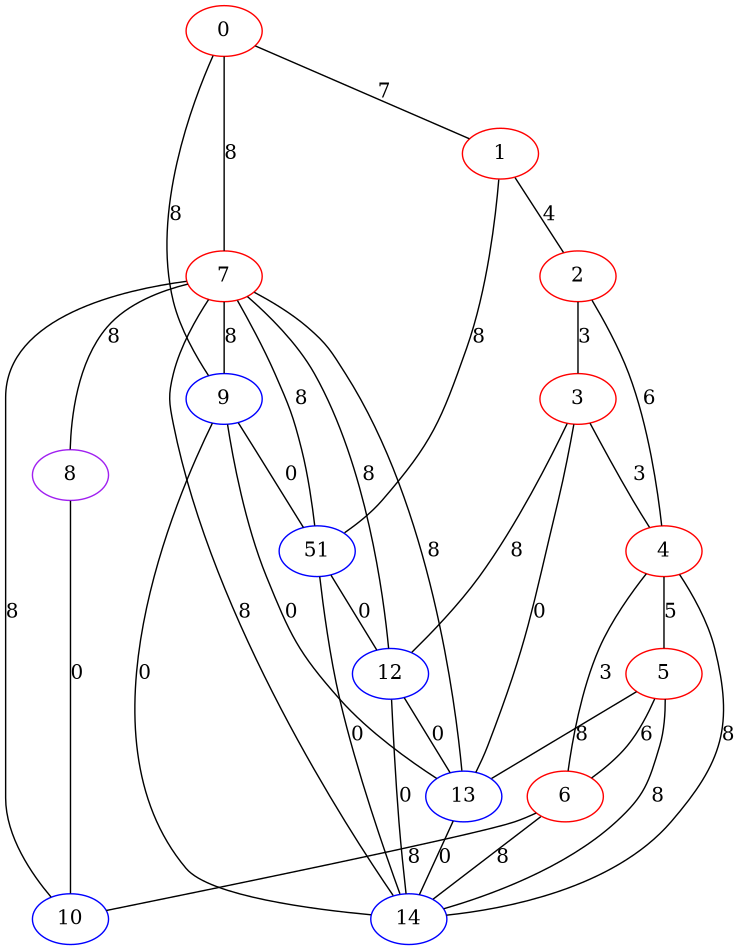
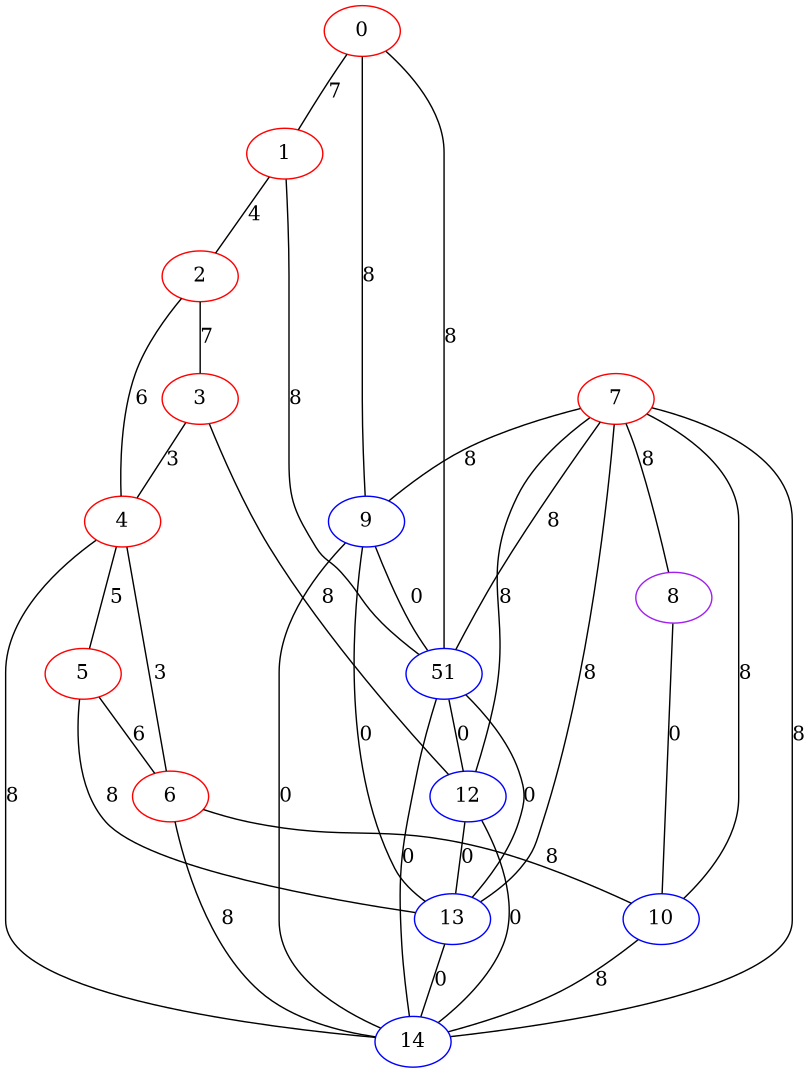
(224, 154) -> (444, 340)
(585, 338) -> (207, 338)
(534, 601) -> (524, 794)
(593, 840) -> (549, 997)
